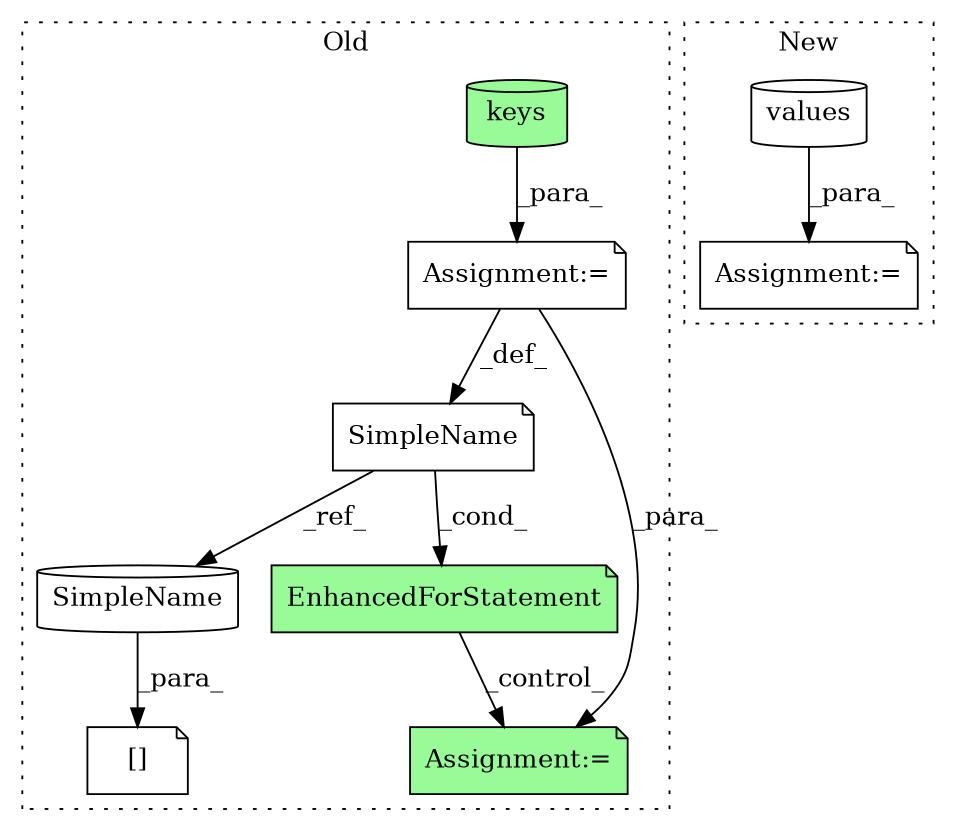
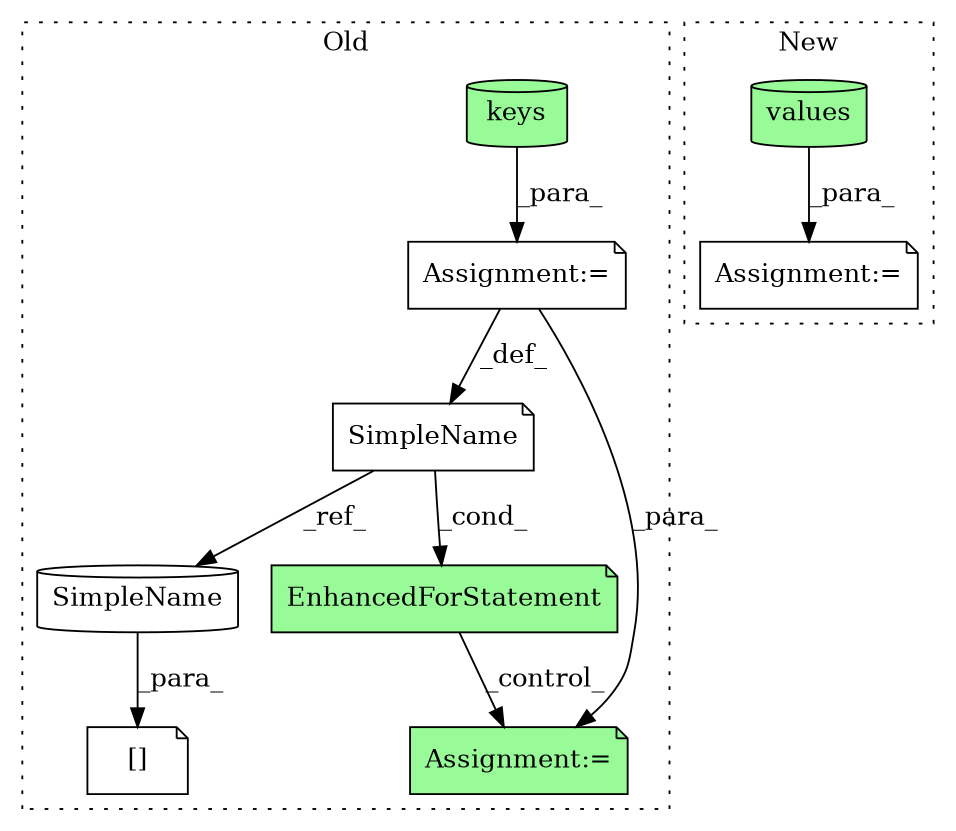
(809, 113) -> (809, 113)
